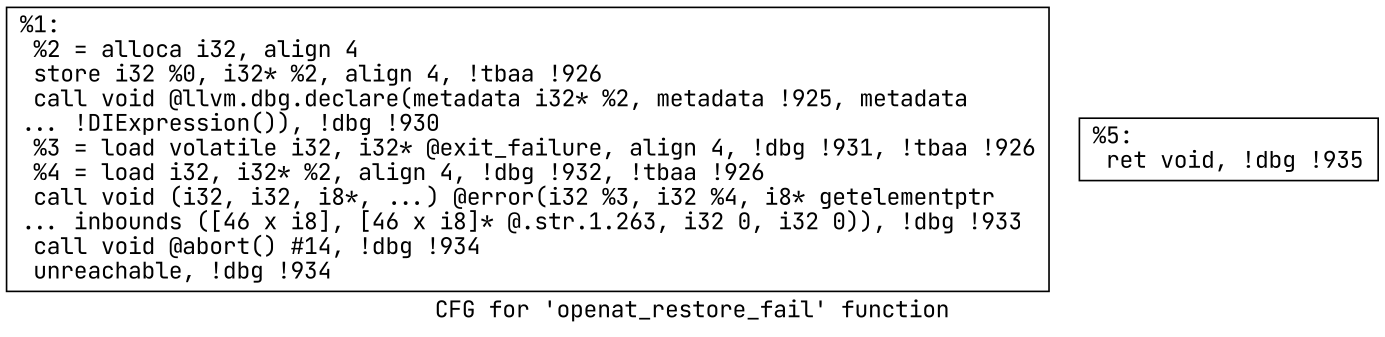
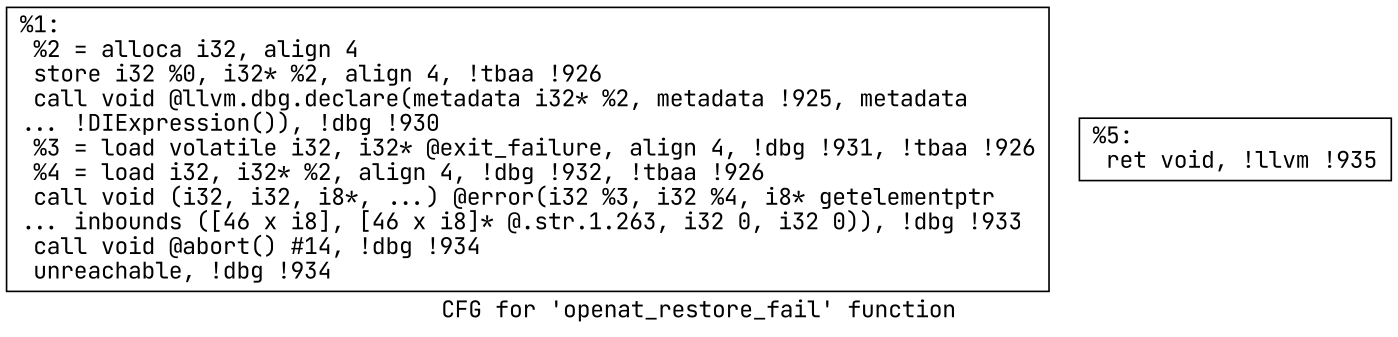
(1229, 161) -> (1235, 161)
